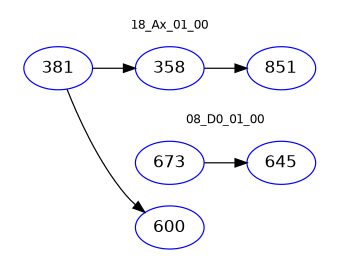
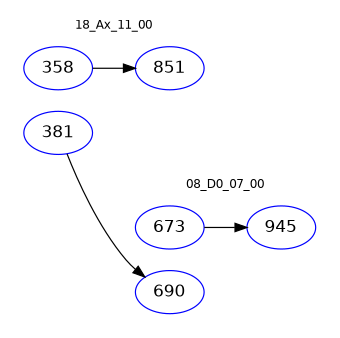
(170, 26) -> (114, 26)
(108, 68) -> none
(226, 120) -> (226, 185)
(281, 163) -> (281, 227)
(170, 227) -> (170, 292)
